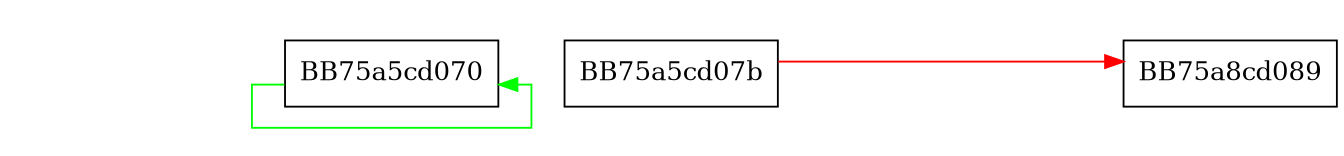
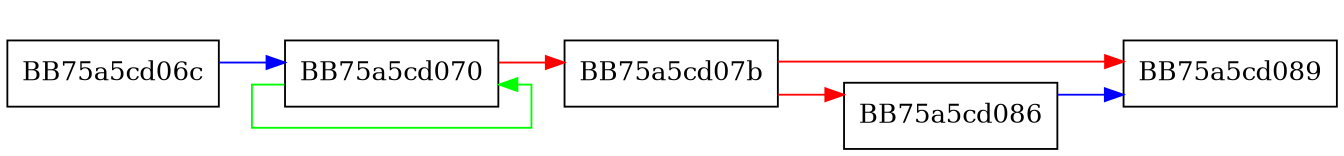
none -> (522, 63)
none -> (113, 74)
(1230, 74) -> (1230, 74)
none -> (951, 116)
